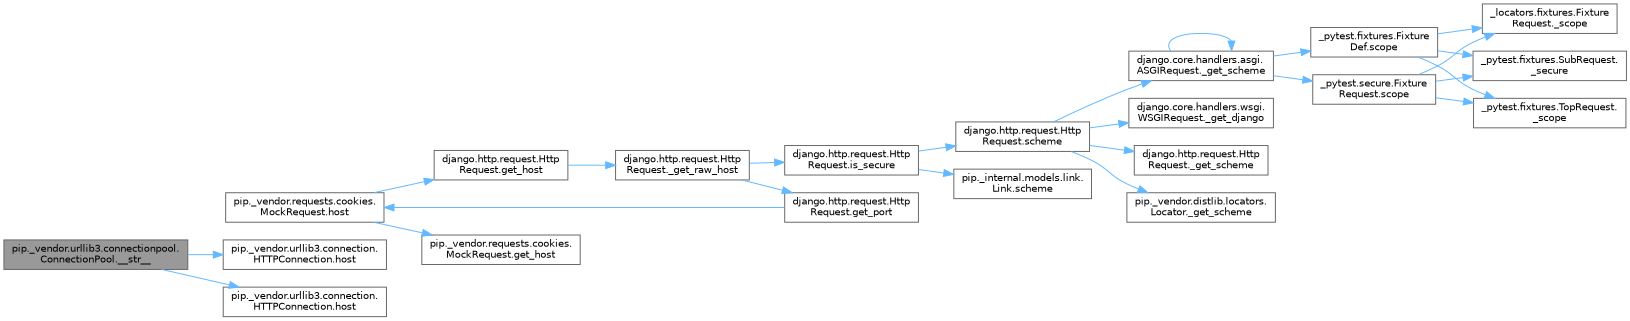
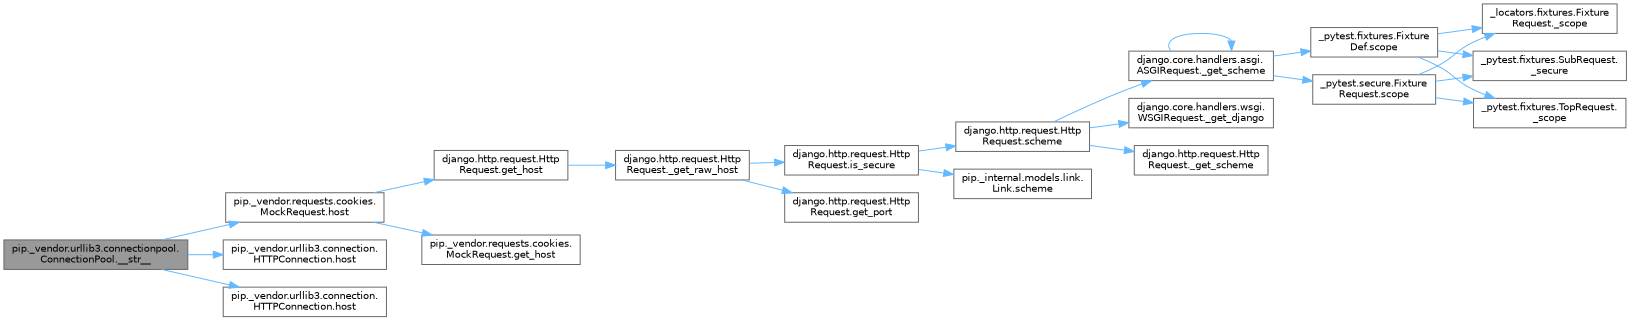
(589, 207) -> (196, 232)
(1201, 207) -> none
